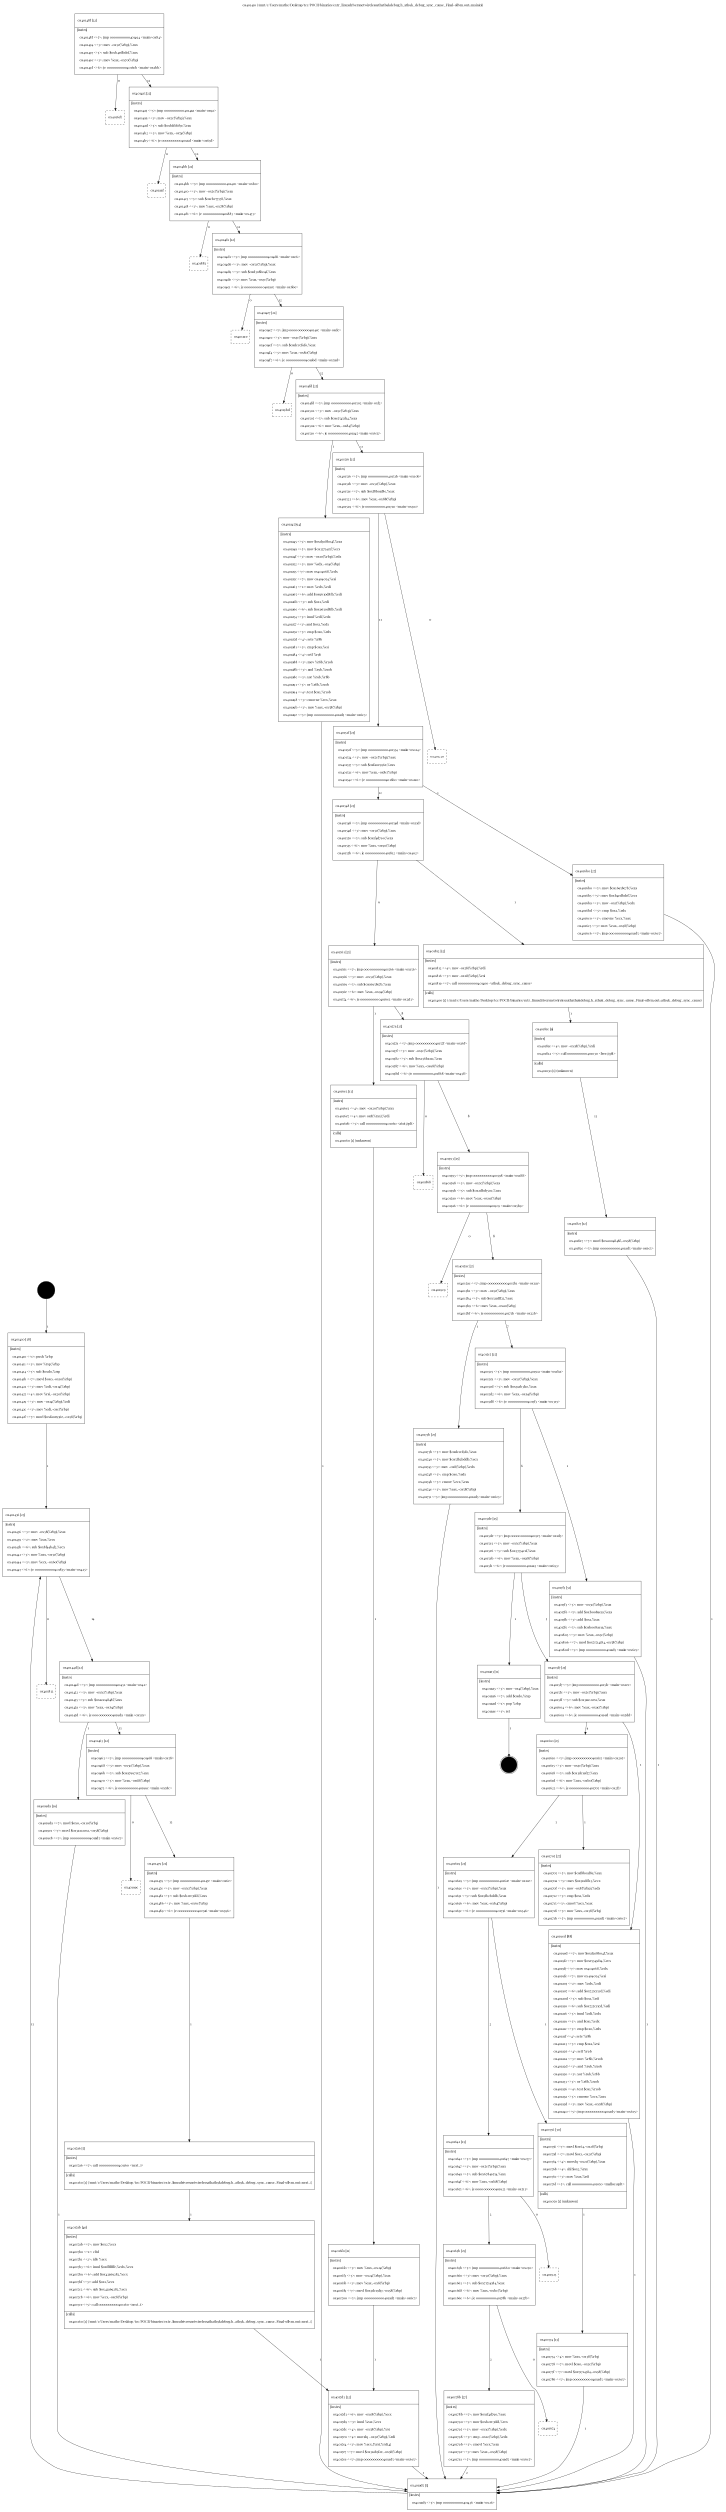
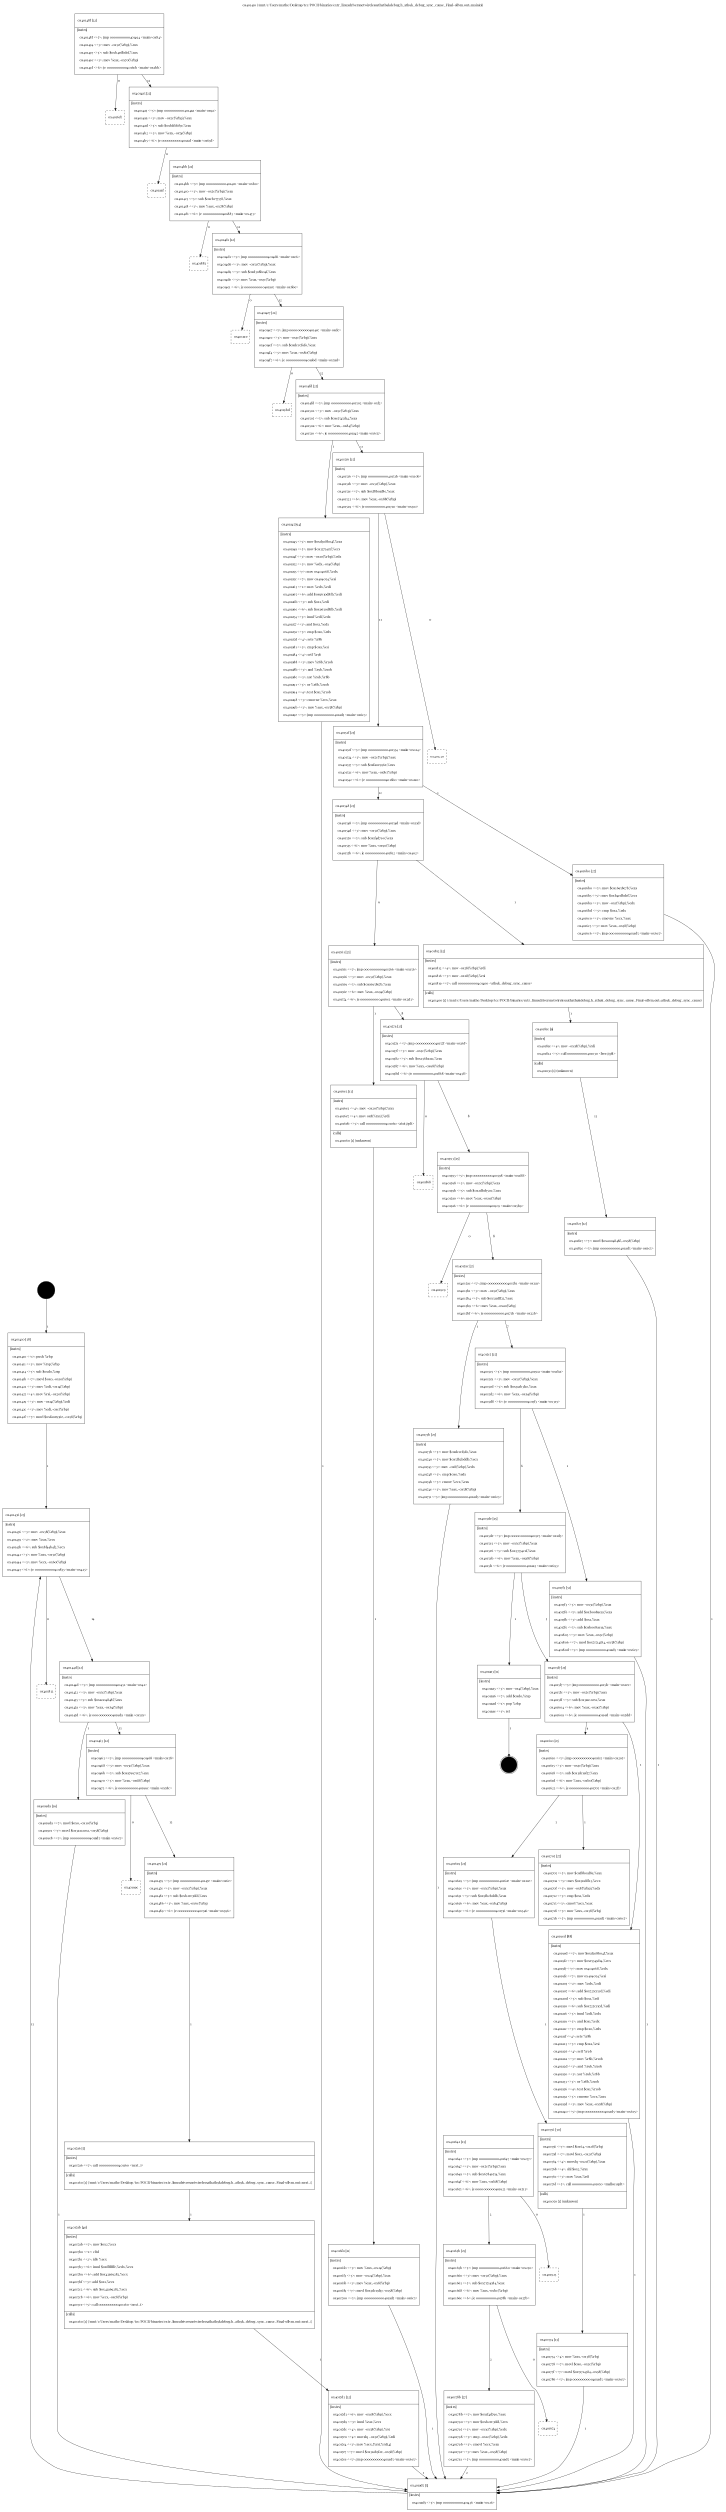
(194, 153) -> none
(489, 2025) -> none
(374, 2347) -> (421, 2389)
